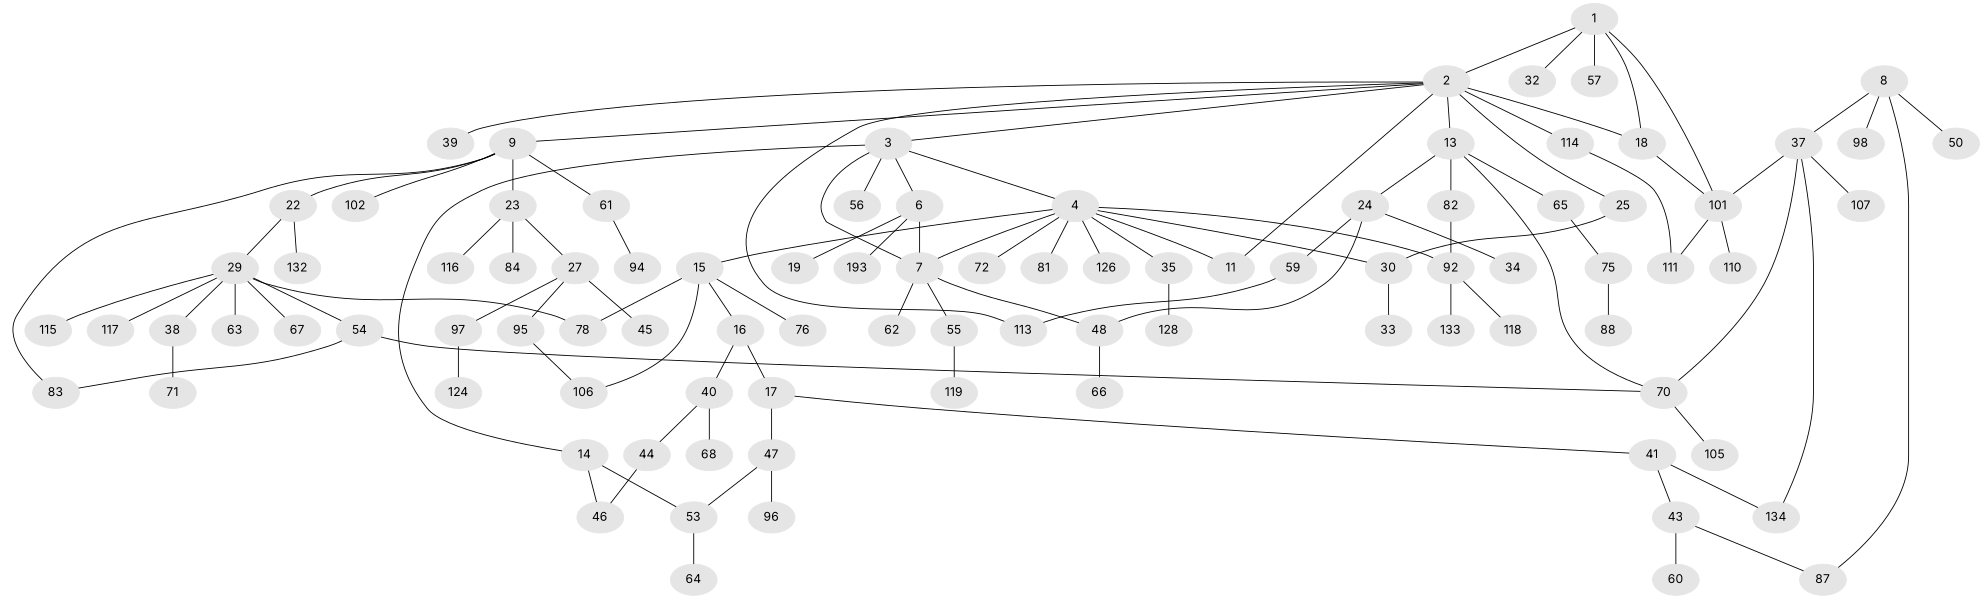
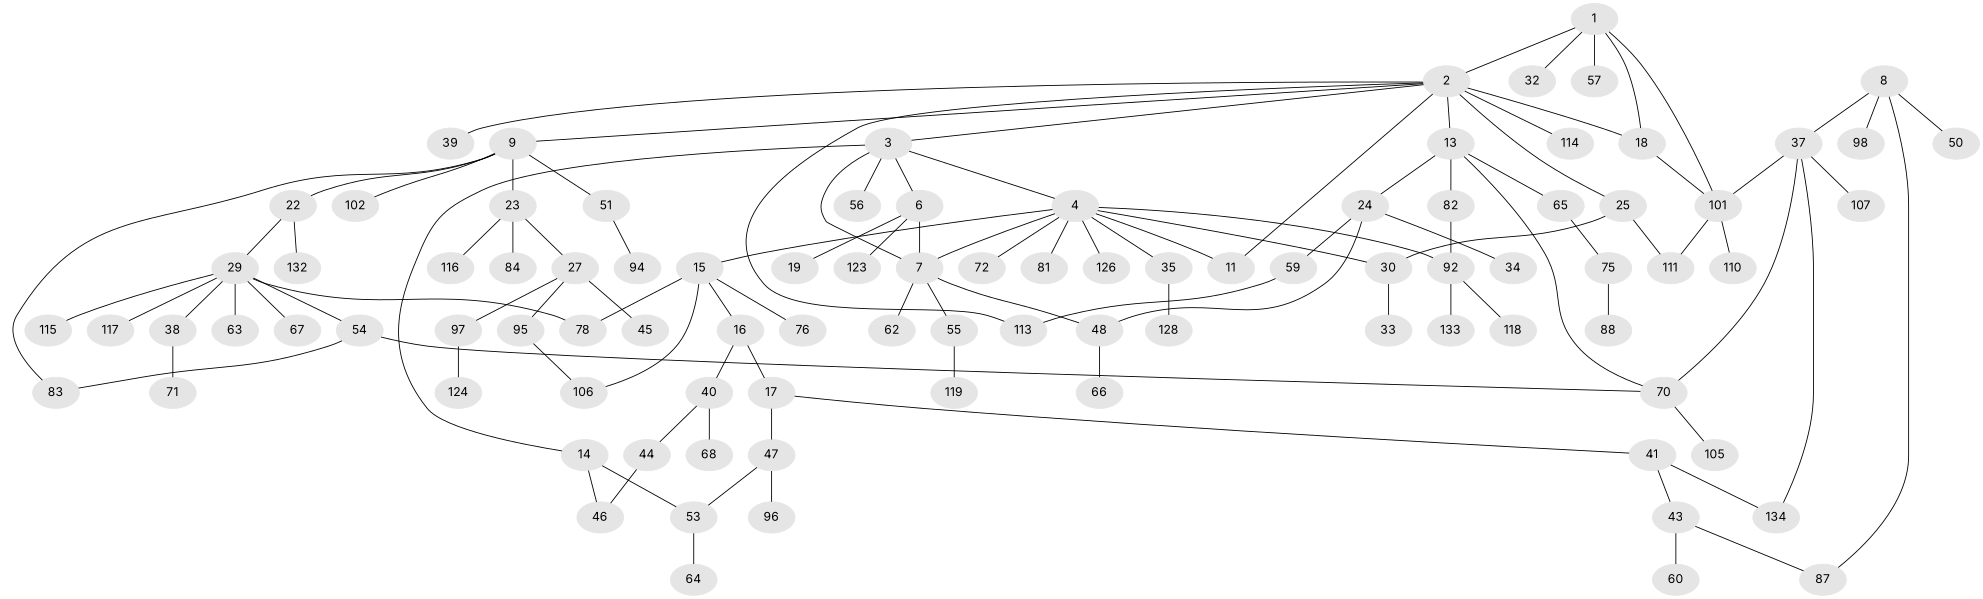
(1651, 187) -> (1647, 237)
(606, 206) -> (606, 206)
(857, 268) -> (857, 268)
